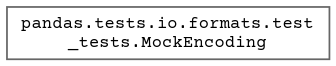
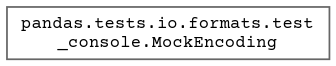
(168, 33) -> (168, 33)
